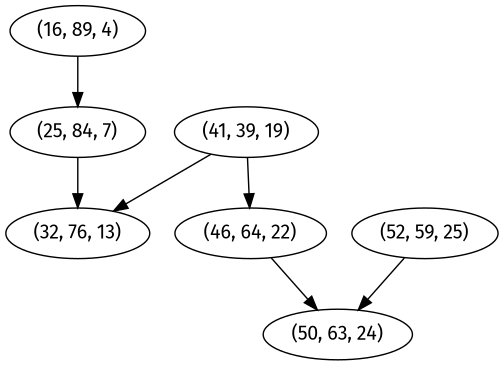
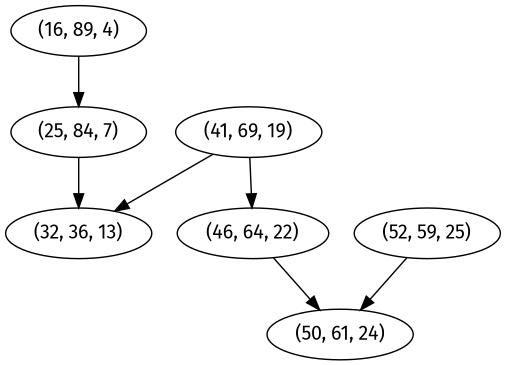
(246, 132) -> (249, 132)
(78, 233) -> (79, 233)
(338, 335) -> (340, 335)
